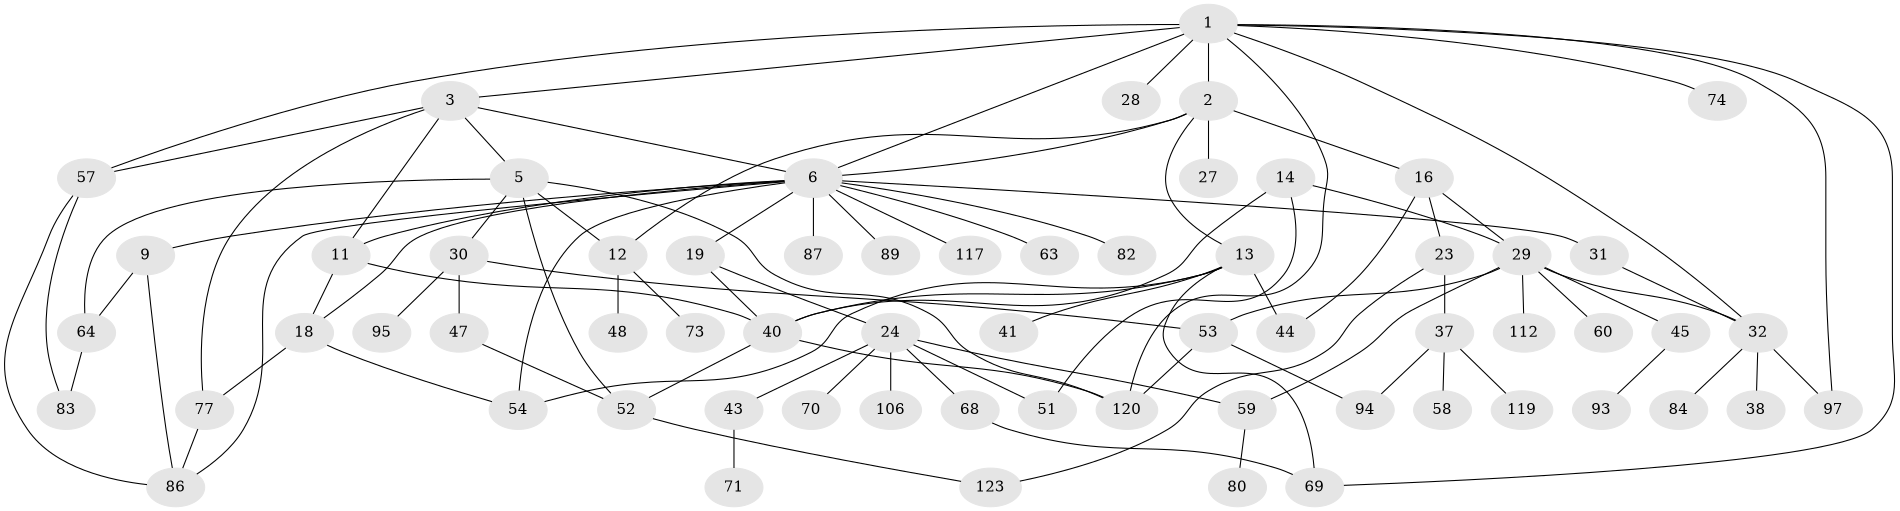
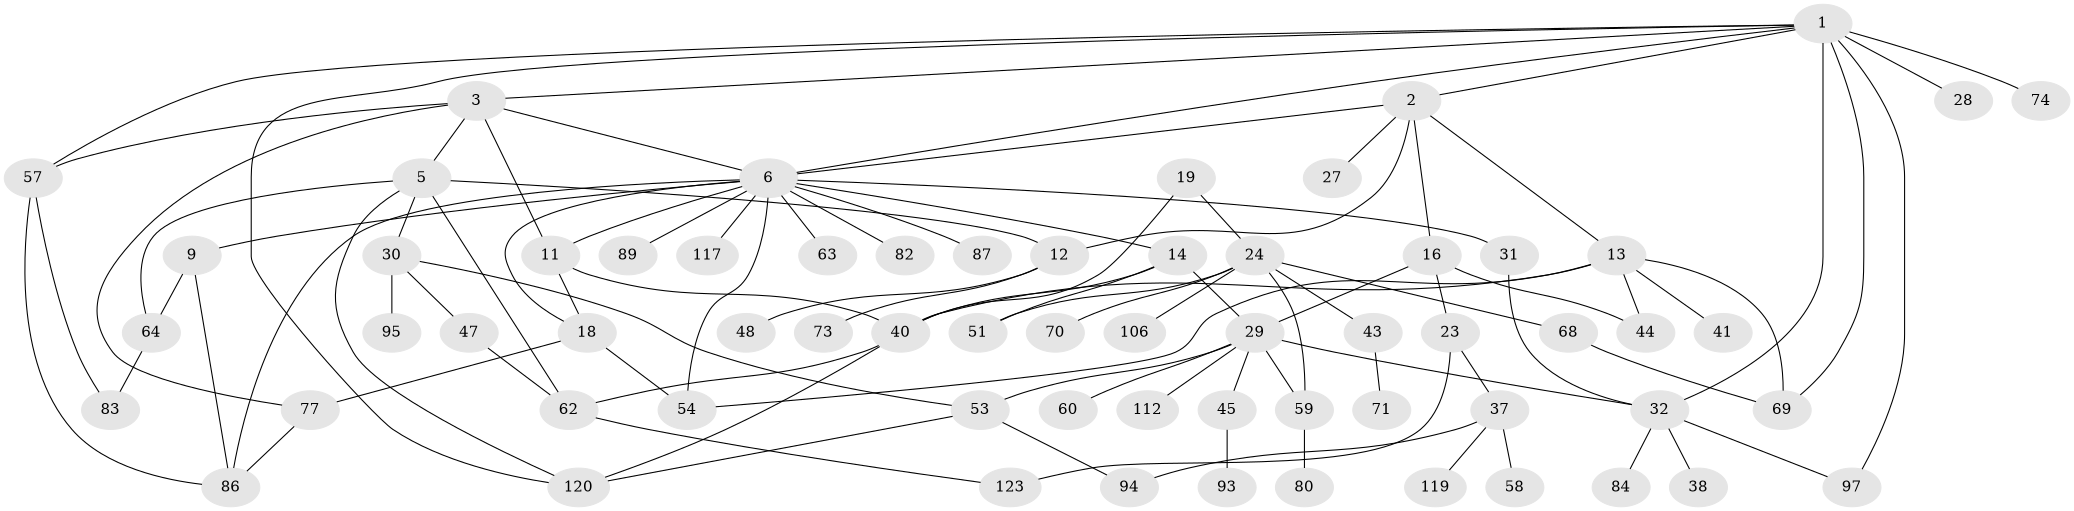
(754, 217) -> (974, 213)
(627, 410) -> (569, 410)
